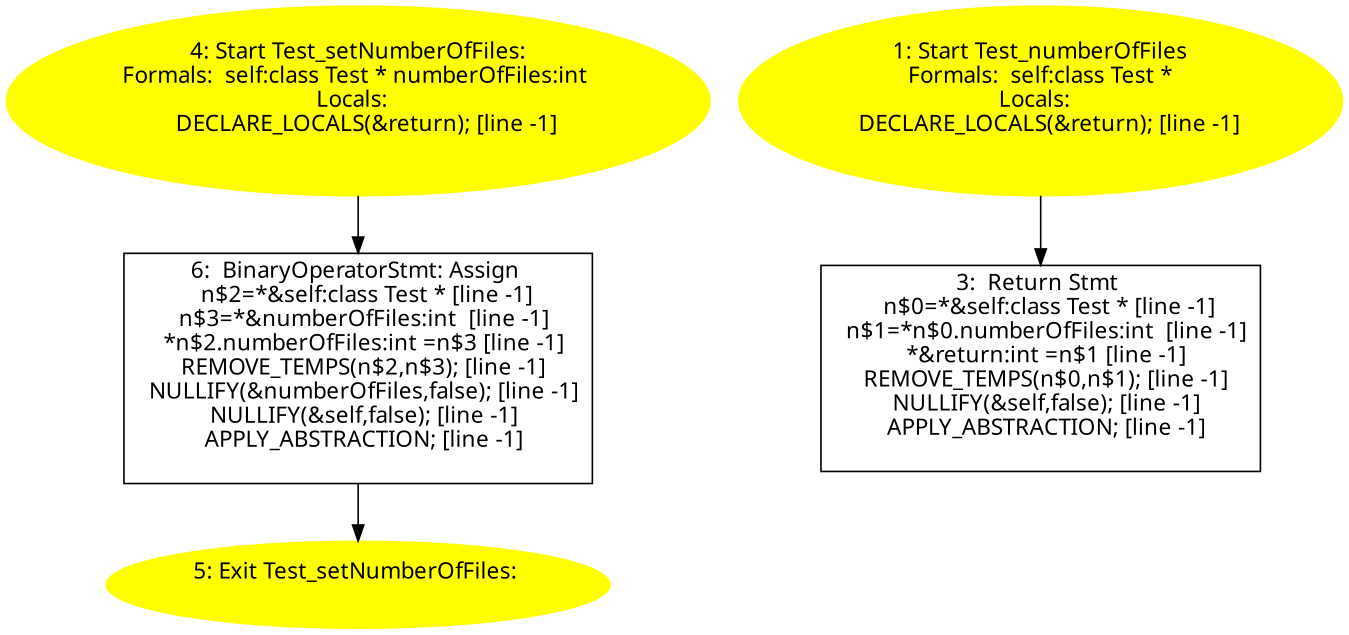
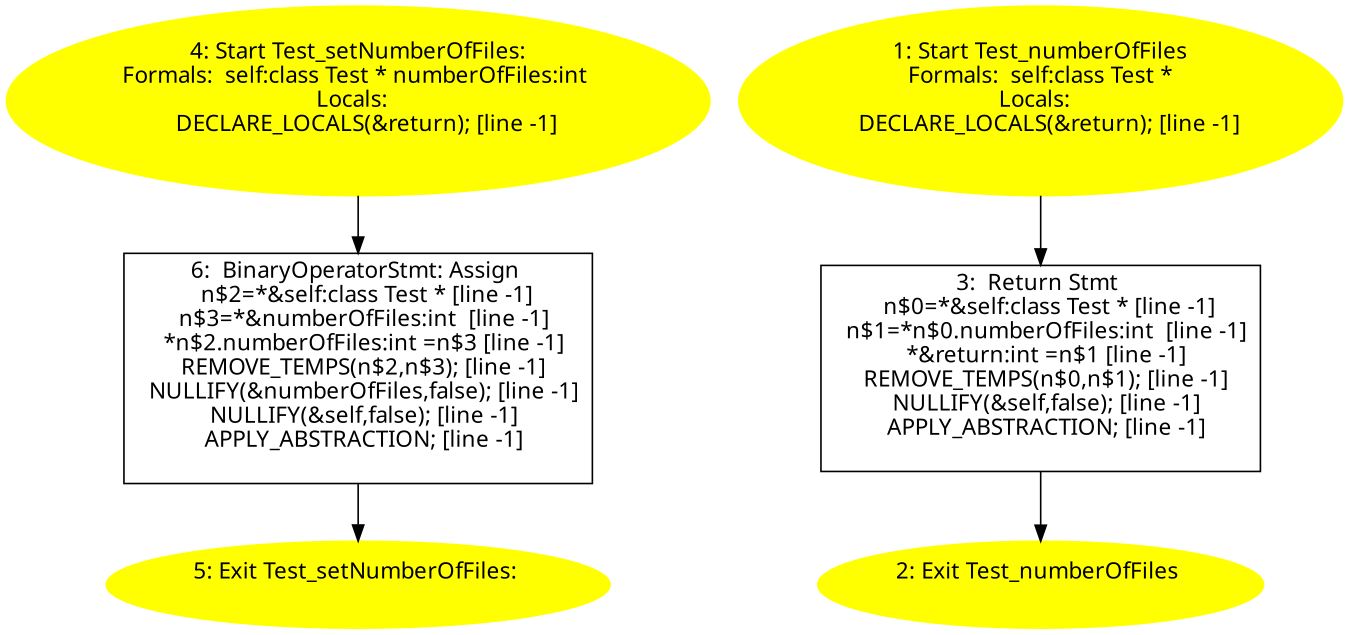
none -> (1041, 585)
